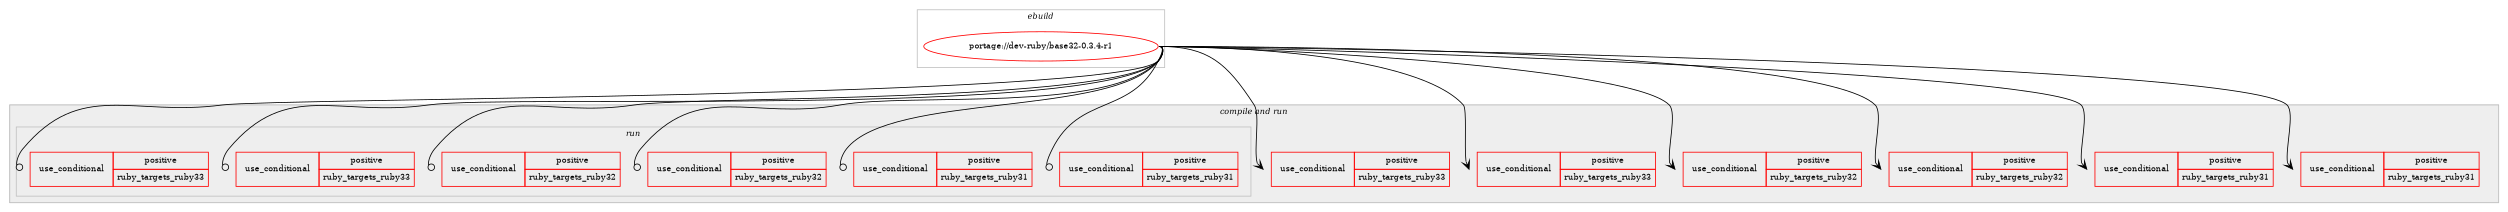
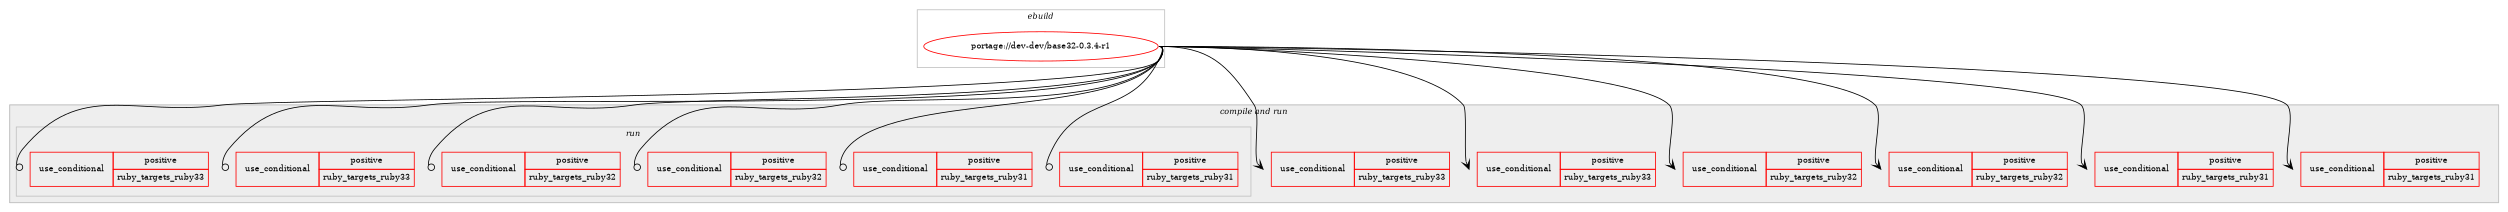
(1041, 46) -> (1041, 46)
